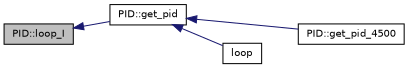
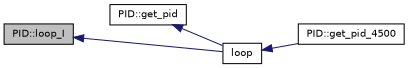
(97, 24) -> (153, 45)
(248, 24) -> (285, 46)
